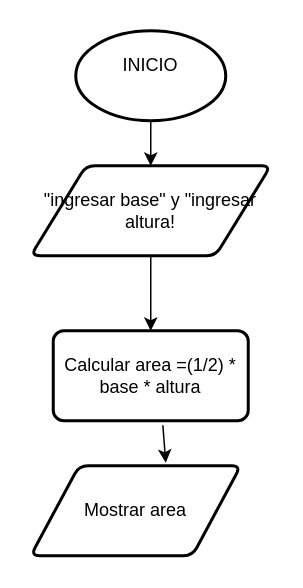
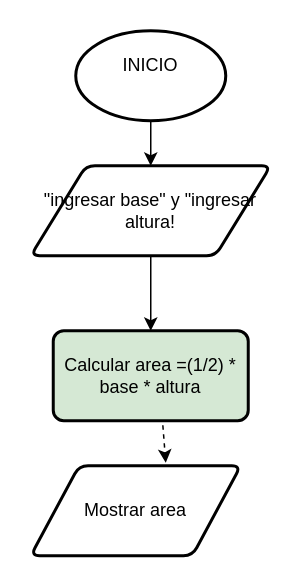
(151, 376) -> (151, 376)
(164, 440) -> (164, 440)
